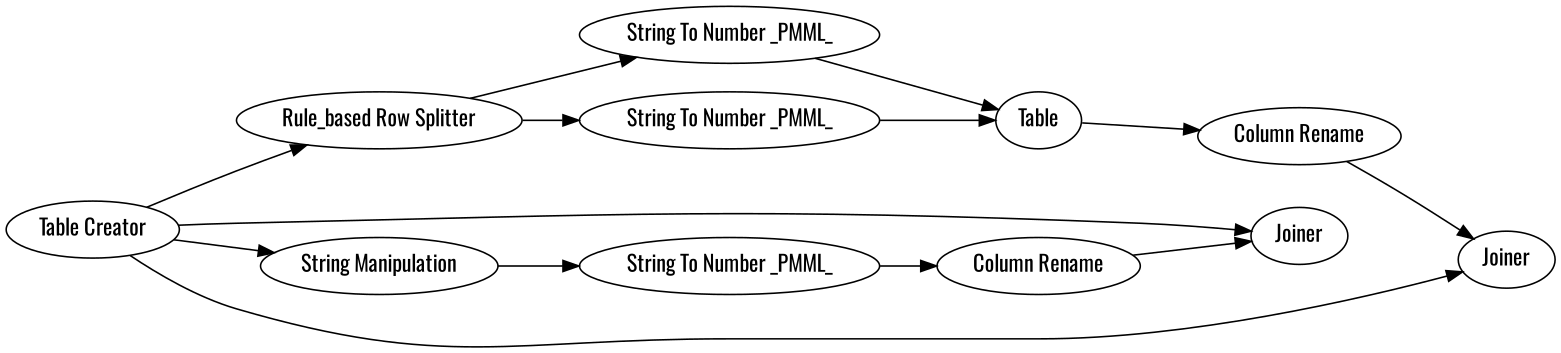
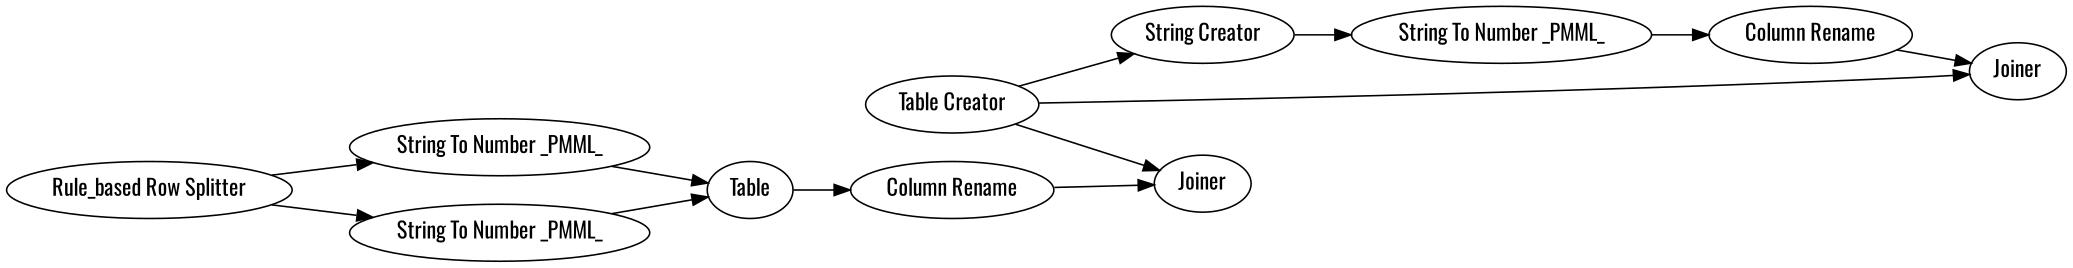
(219, 178) -> none
(379, 266) -> (1203, 35)
